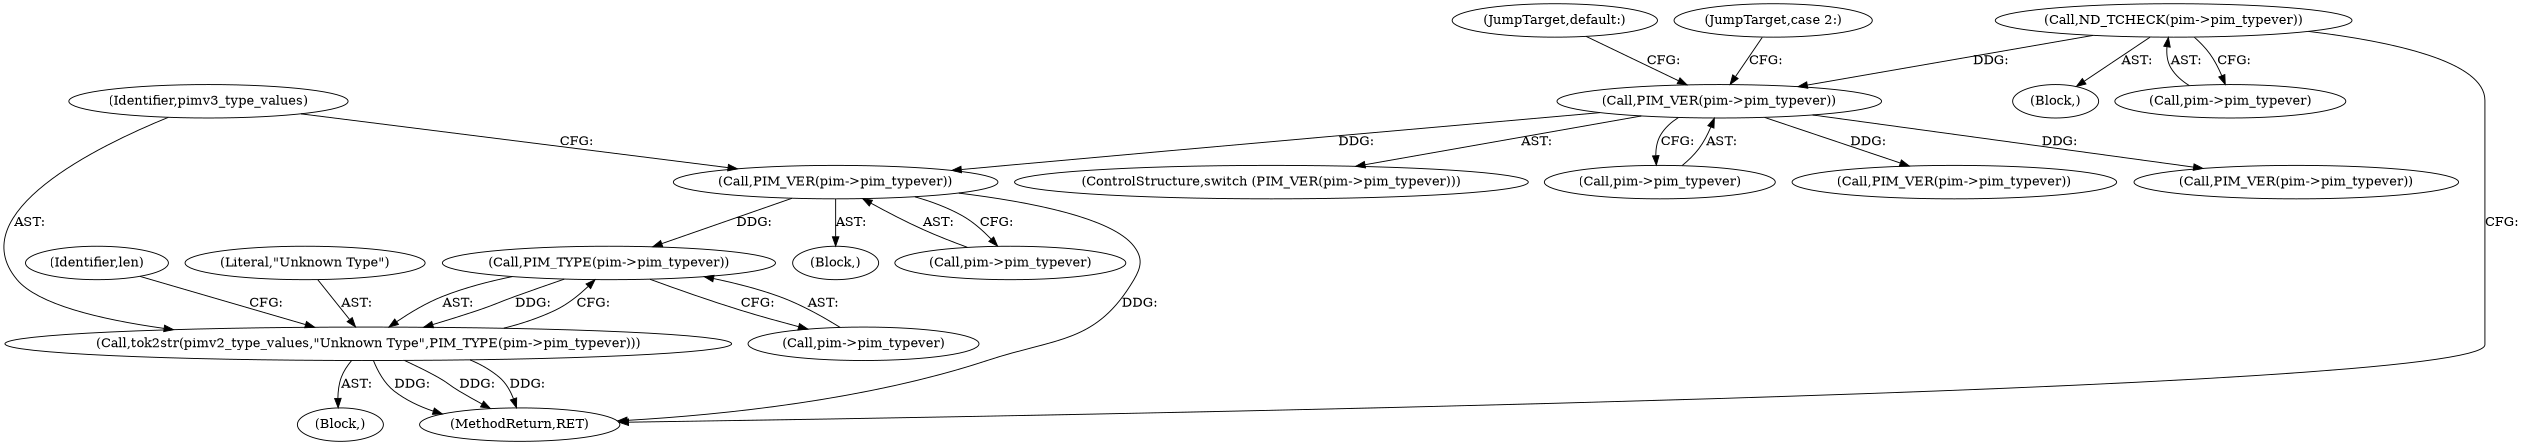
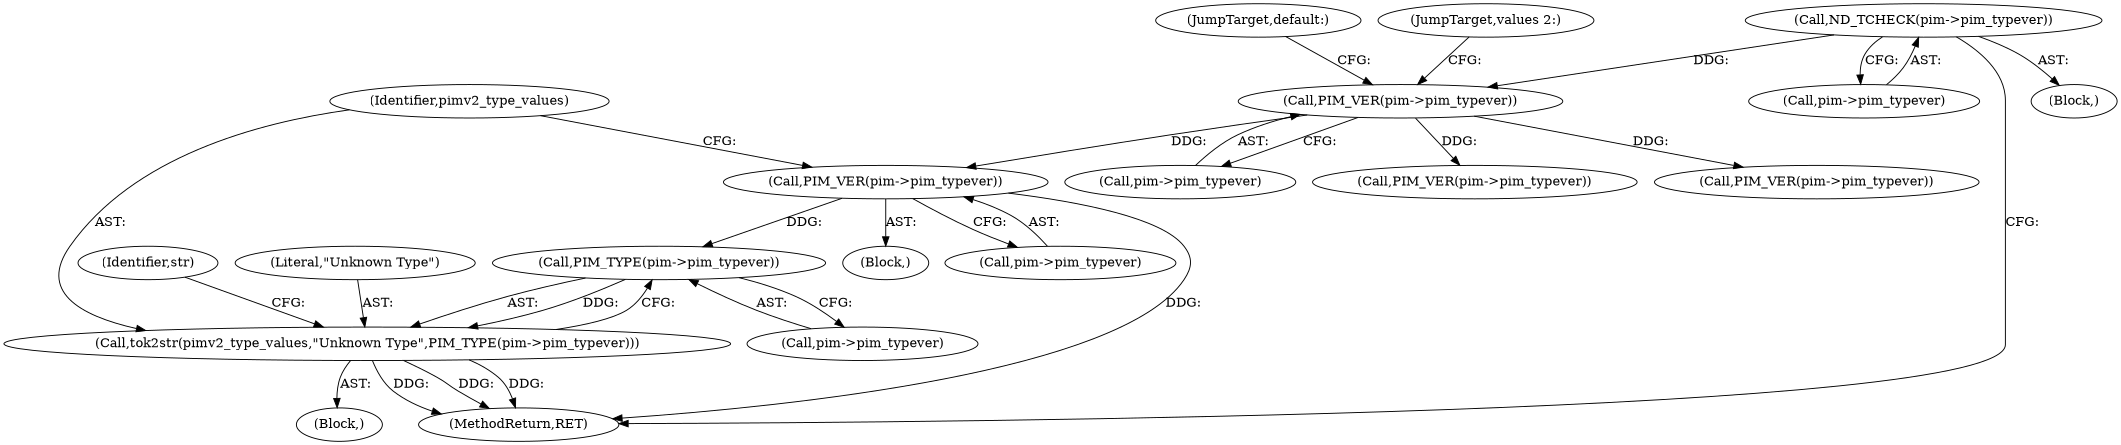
(1773, 20) -> (1486, 20)
(208, 101) -> (469, 101)
(1271, 182) -> none
(97, 263) -> (148, 263)
